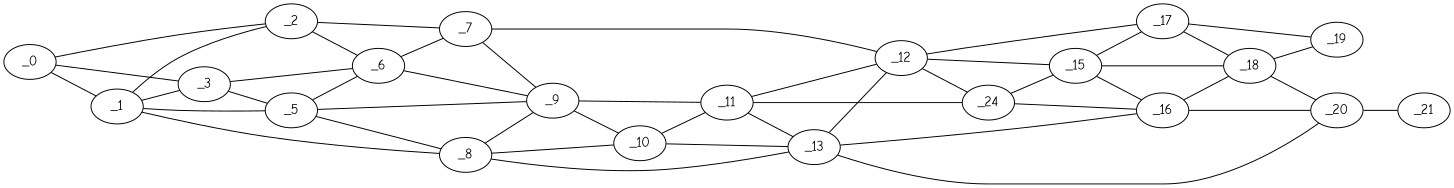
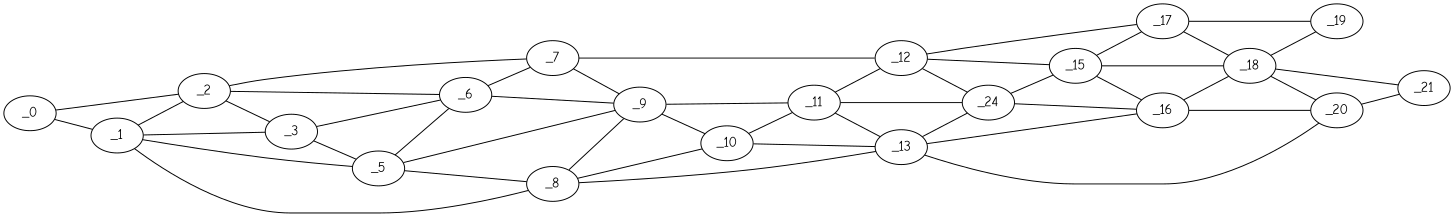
(117, 73) -> (248, 111)
none -> (1337, 77)
(852, 108) -> (945, 125)
